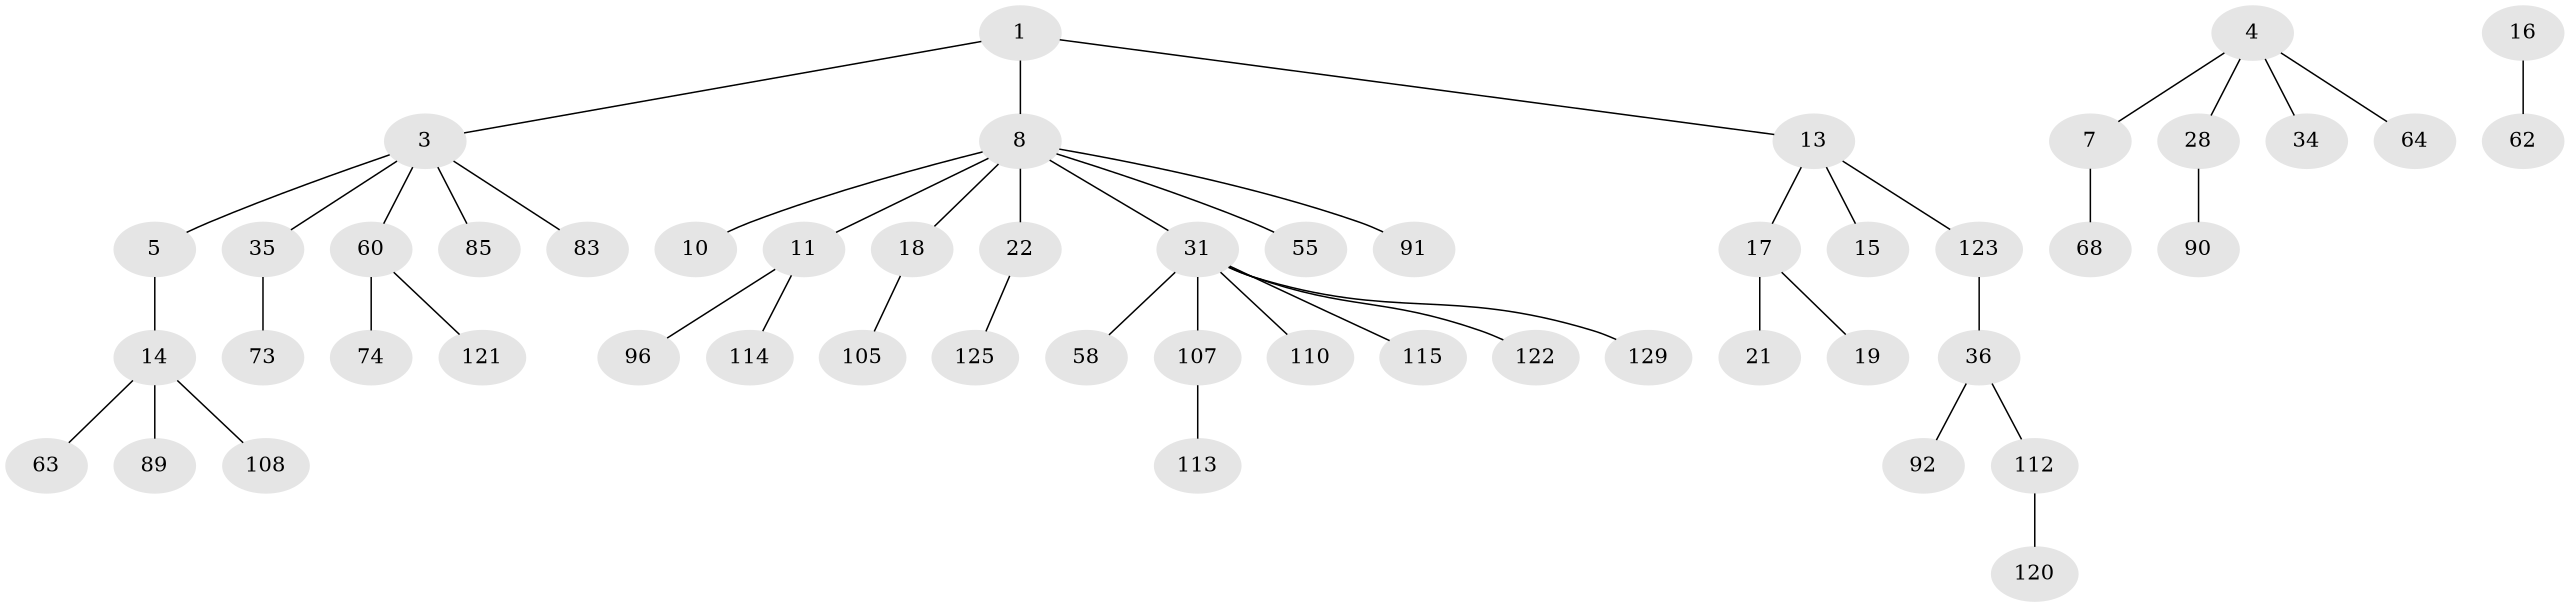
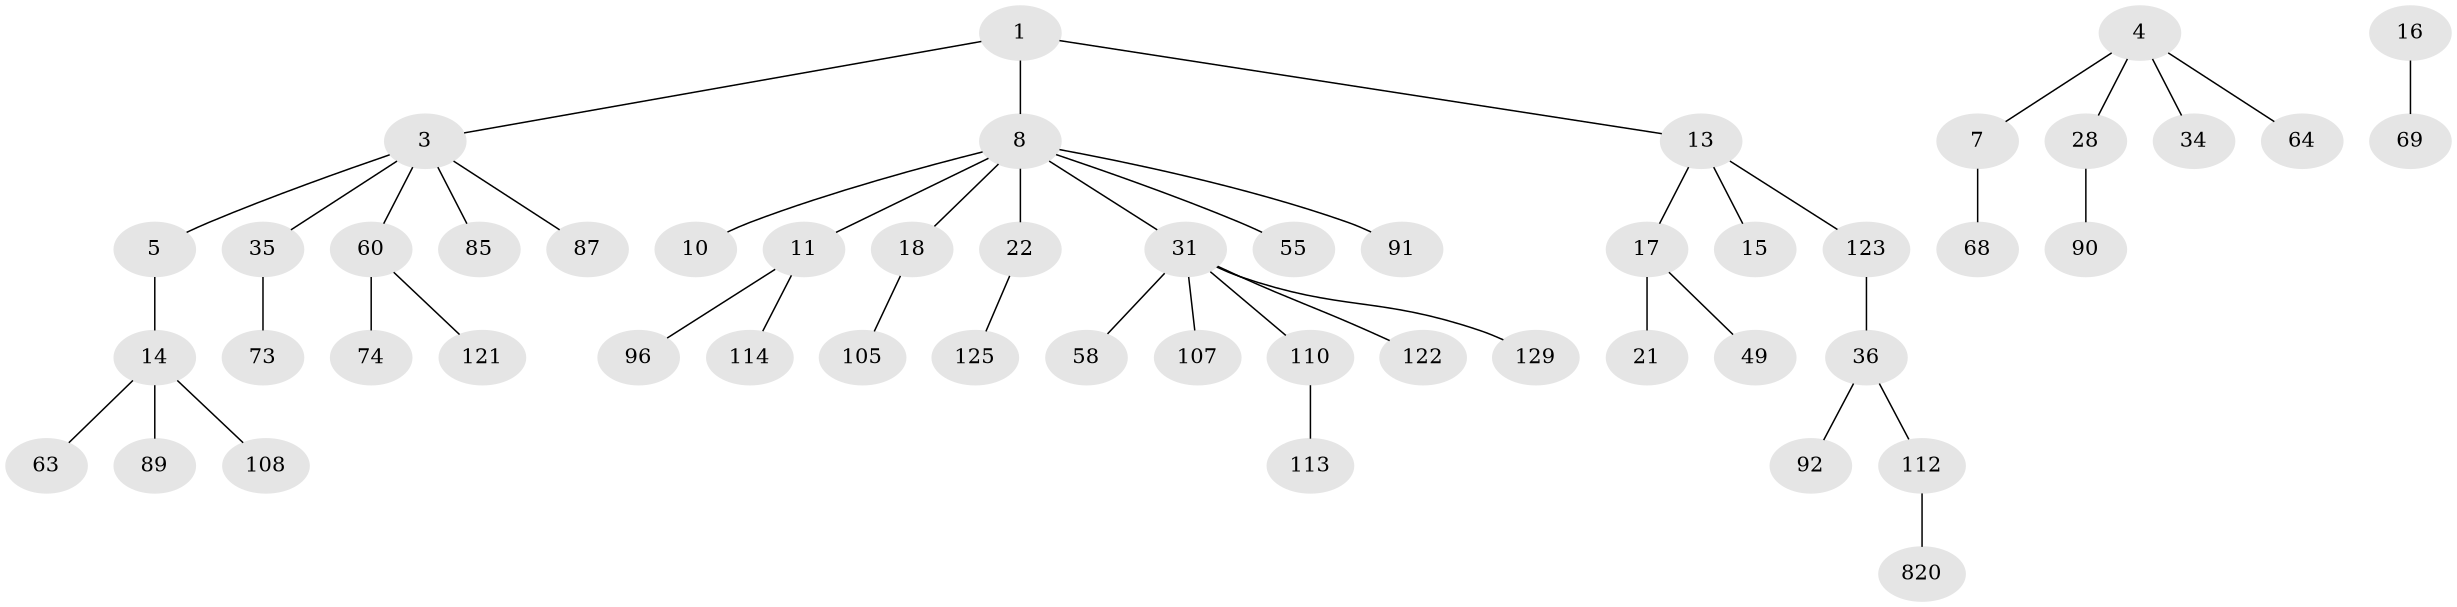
(2523, 141) -> (2410, 141)
(588, 249) -> (588, 249)
(1423, 358) -> none
(1868, 358) -> (1755, 358)
(1198, 412) -> (1310, 412)
(2035, 574) -> (1922, 574)
